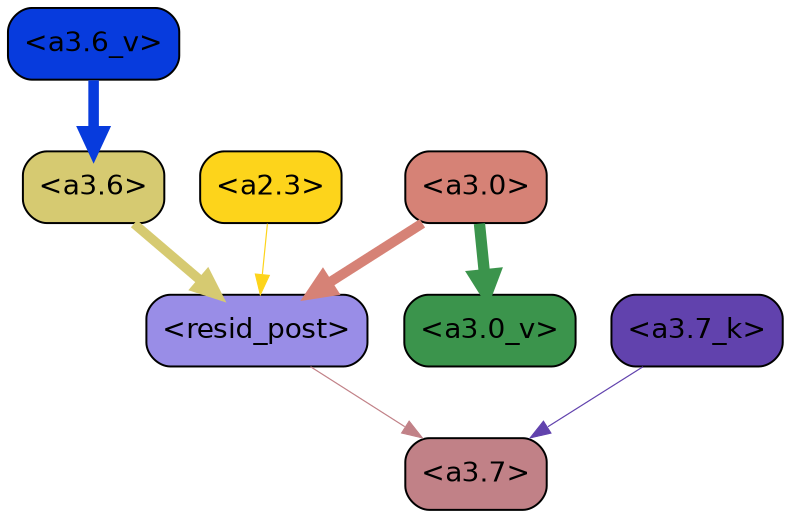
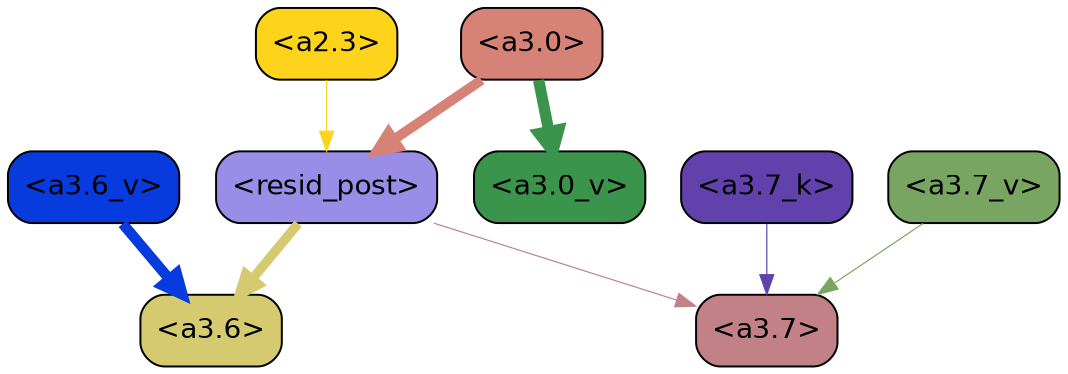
none -> (974, 187)
(168, 252) -> (275, 251)
